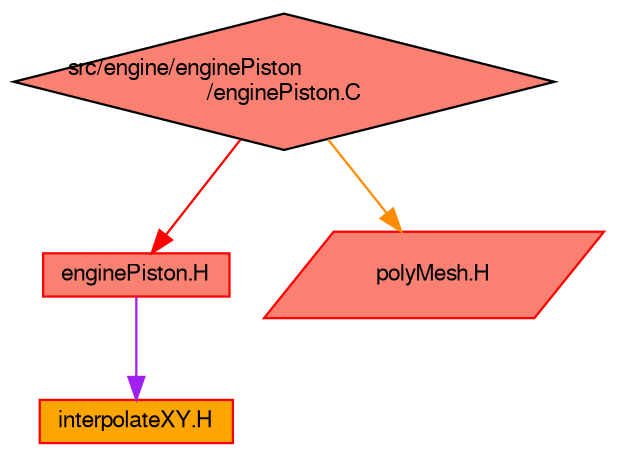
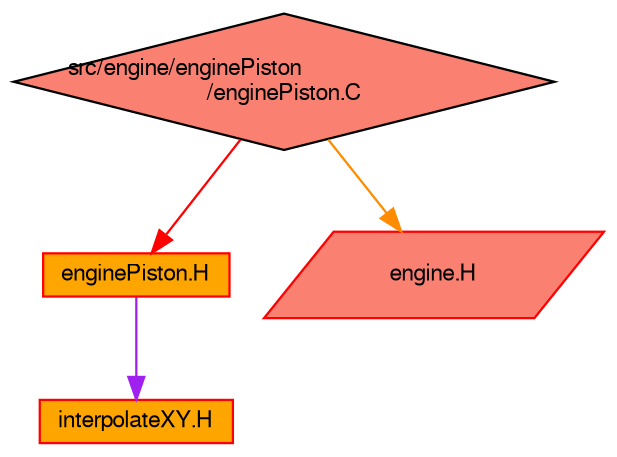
(136, 275) -> (136, 275)
(434, 275) -> (434, 275)
